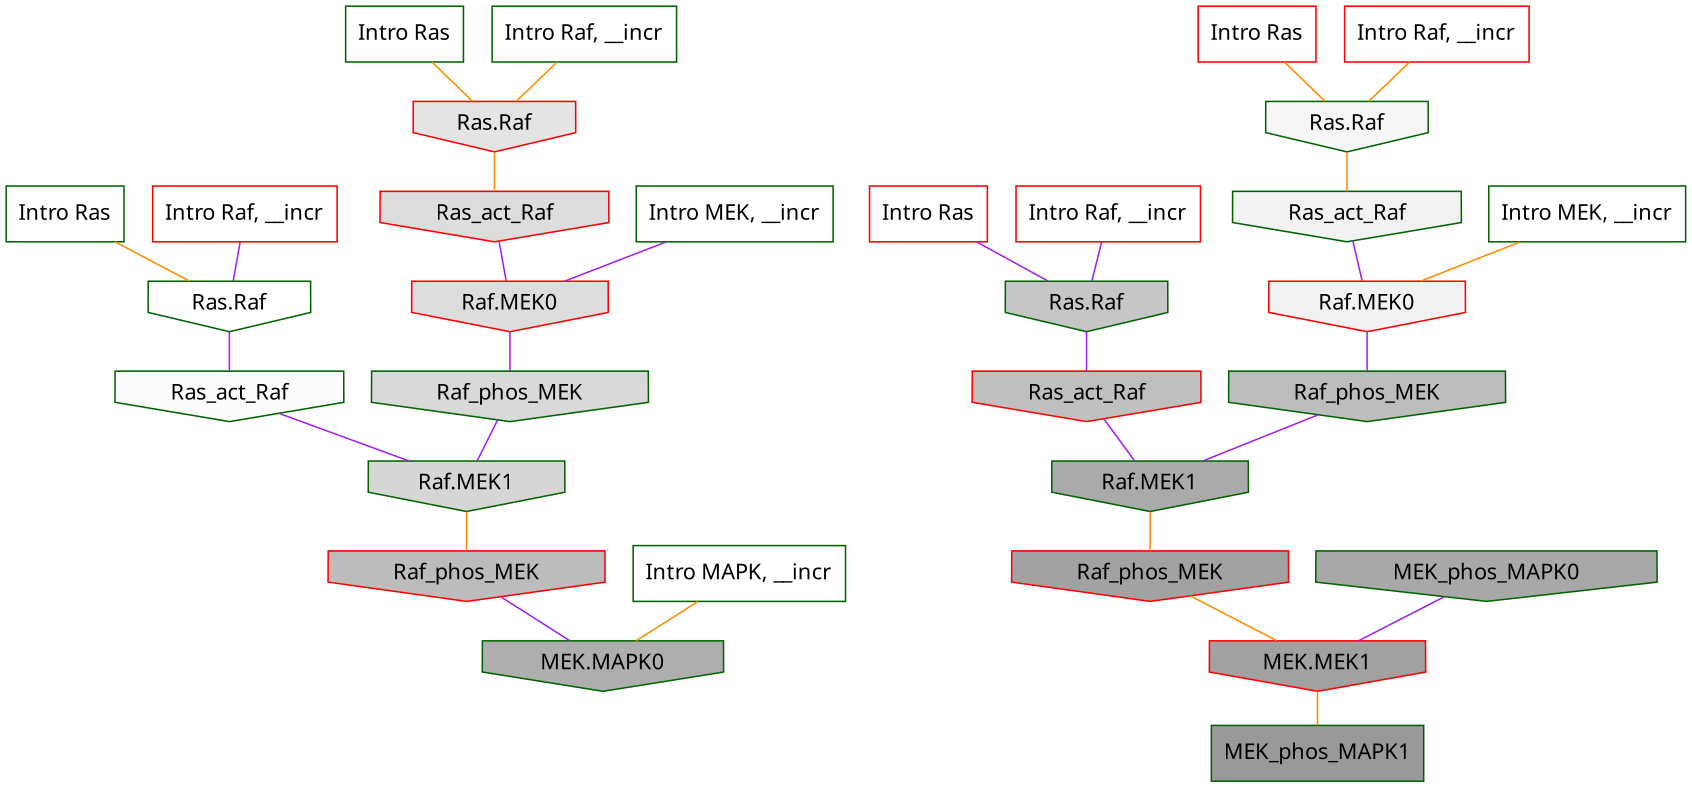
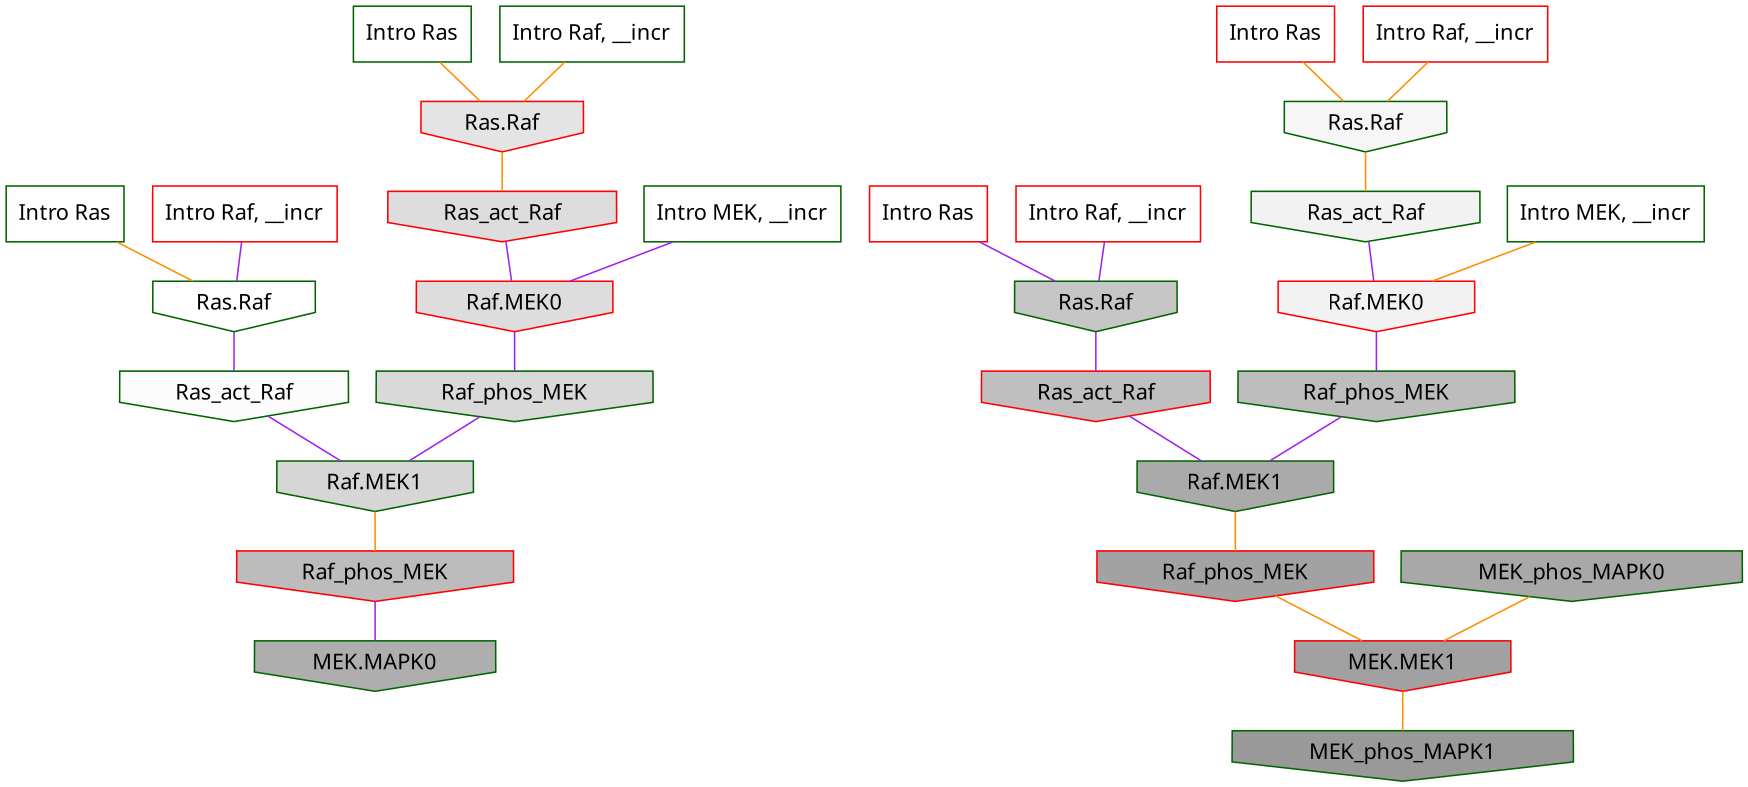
(739, 573) -> none
(1401, 619) -> (1487, 619)
(1317, 753) -> (1403, 753)
